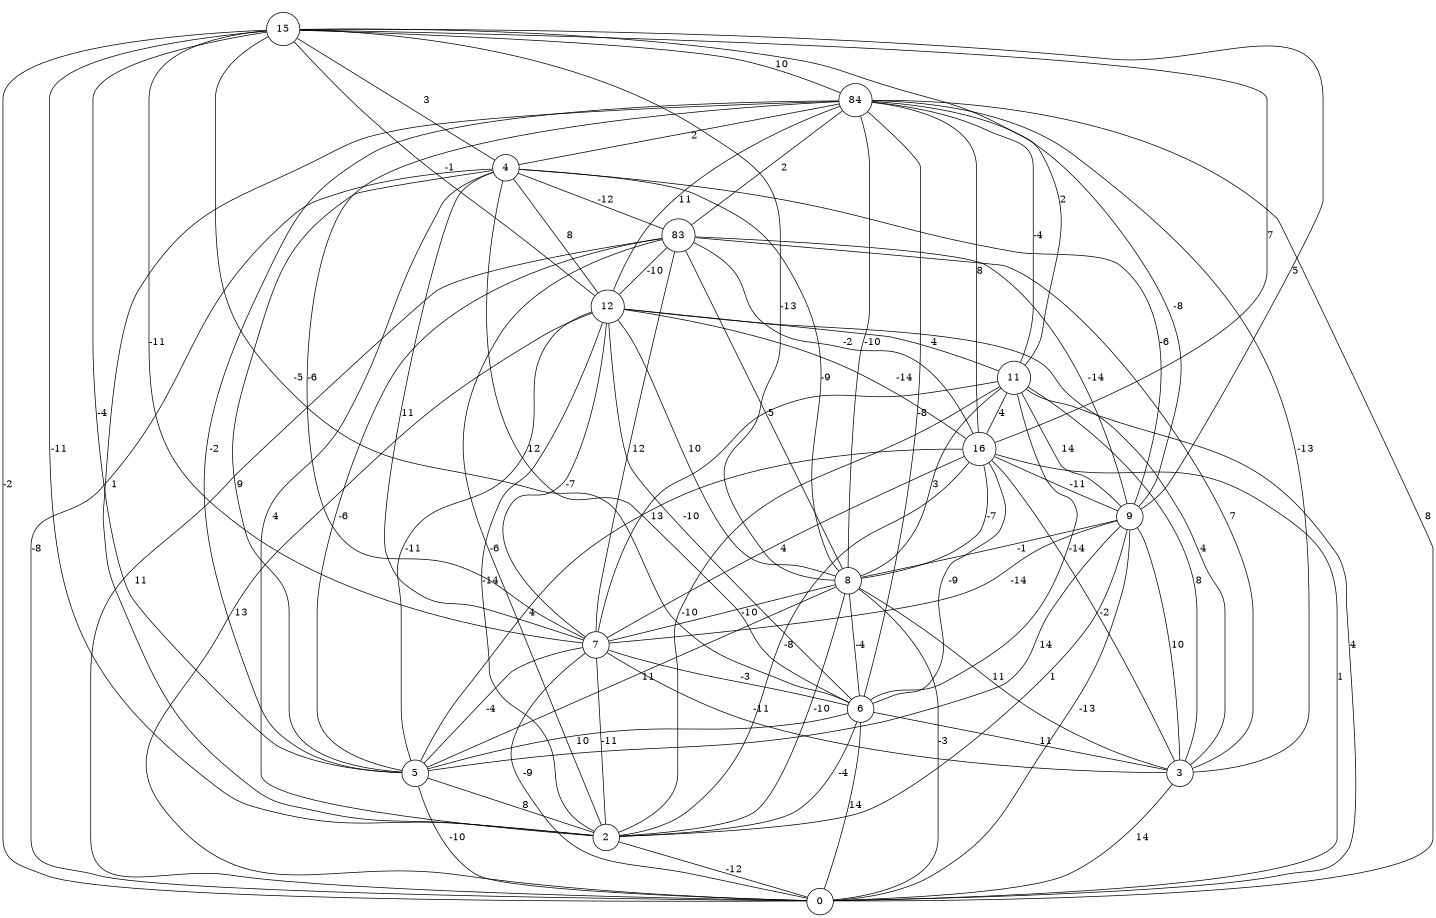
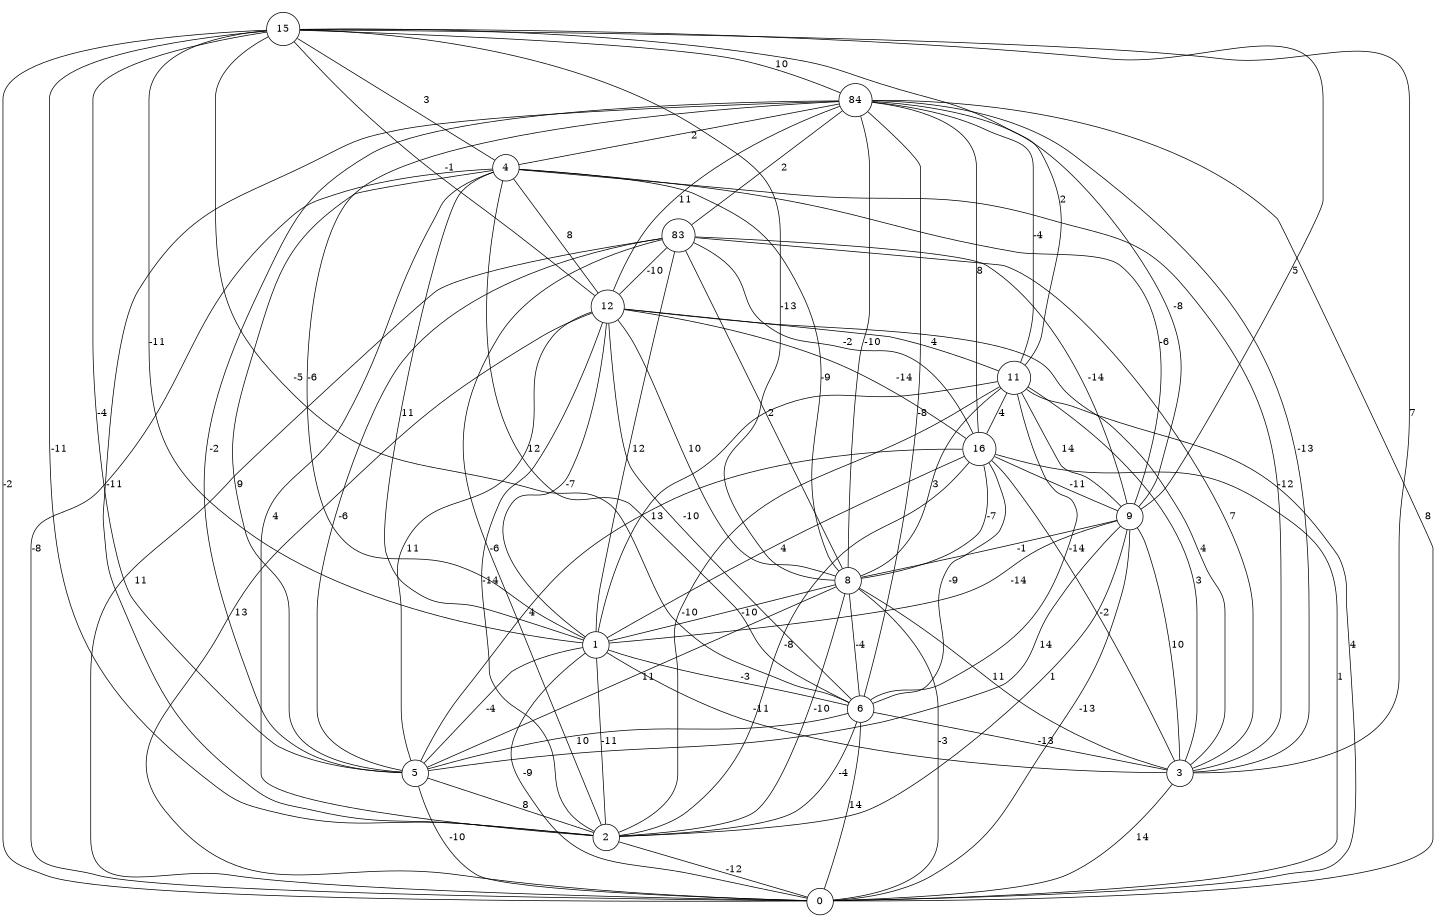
(1037, 59) -> (1283, 58)
(591, 201) -> (1108, 235)
(771, 413) -> (771, 413)
(115, 485) -> (115, 485)
(413, 549) -> (413, 549)
(1199, 581) -> (1199, 581)
(596, 645) -> (596, 645)
(1046, 741) -> (1046, 741)
